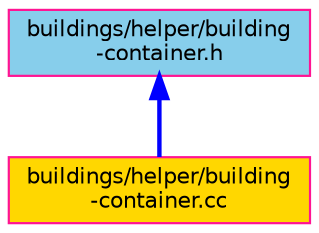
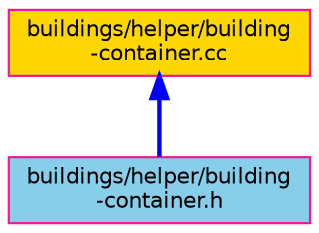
(159, 128) -> (159, 128)
